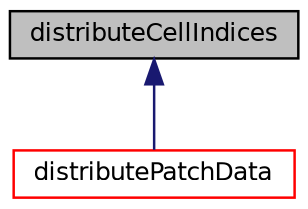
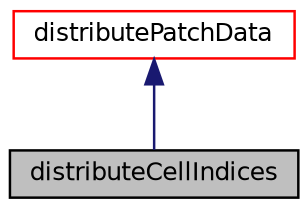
(154, 117) -> (154, 117)
